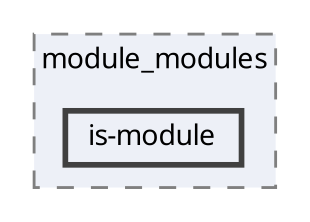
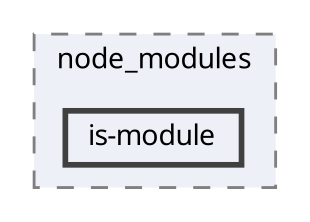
(155, 61) -> (155, 61)
